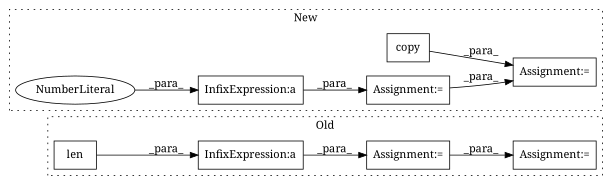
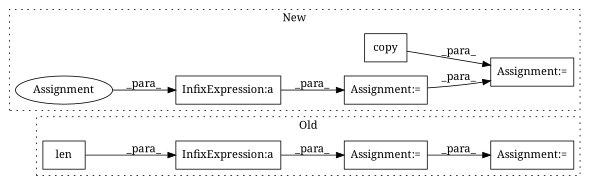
(75, 90) -> (64, 90)
